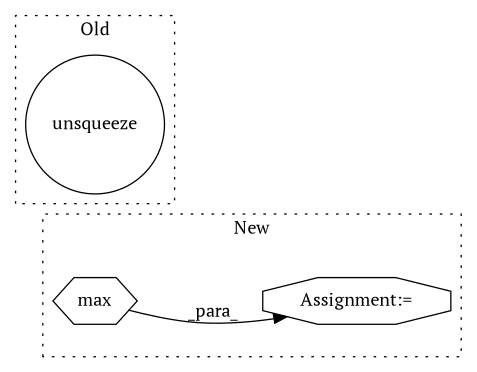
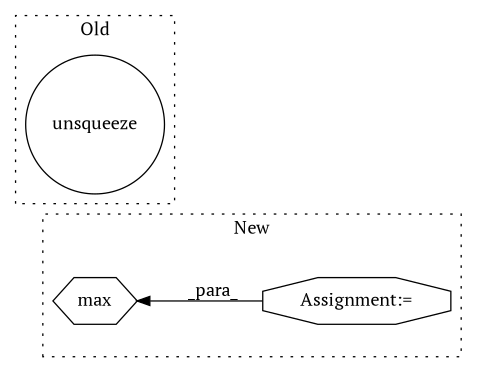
(201, 323) -> (206, 301)
